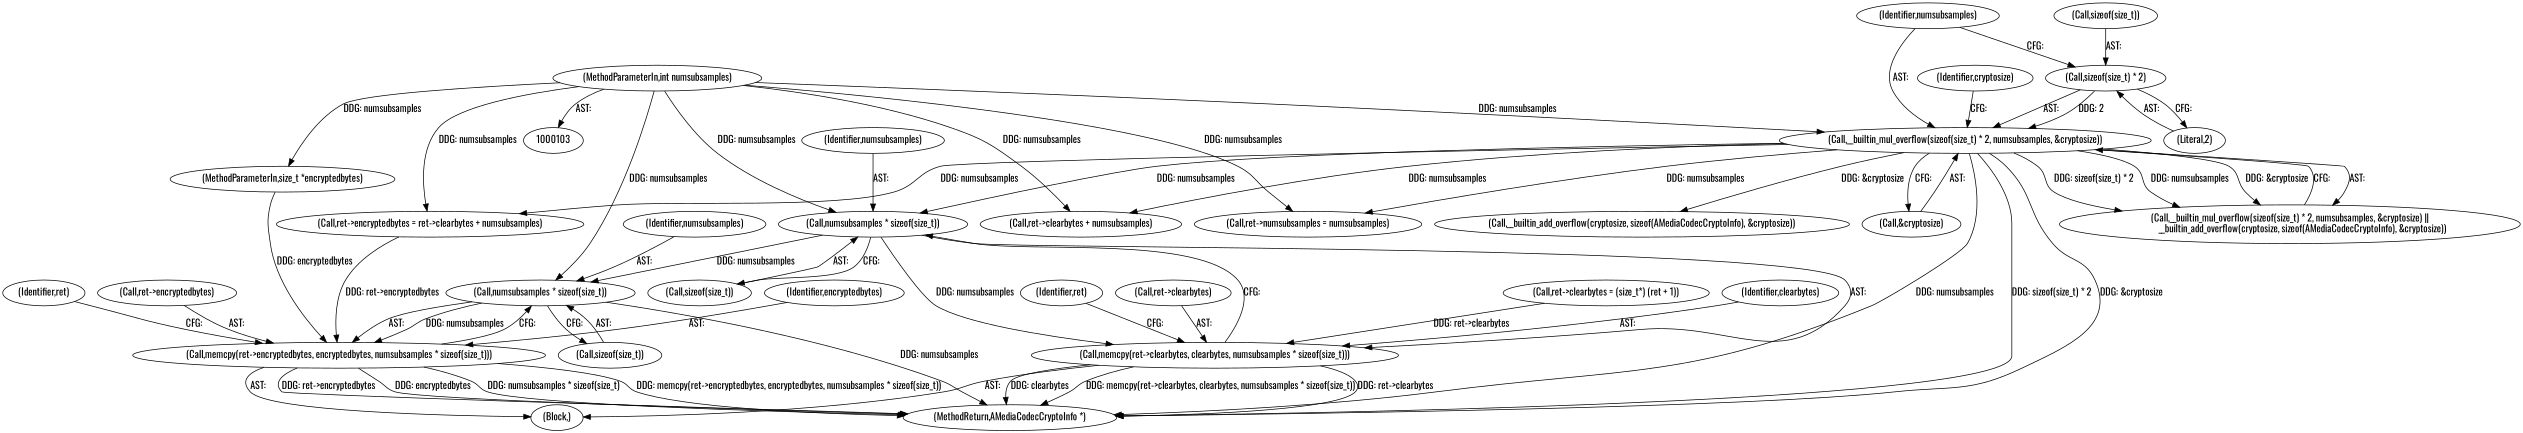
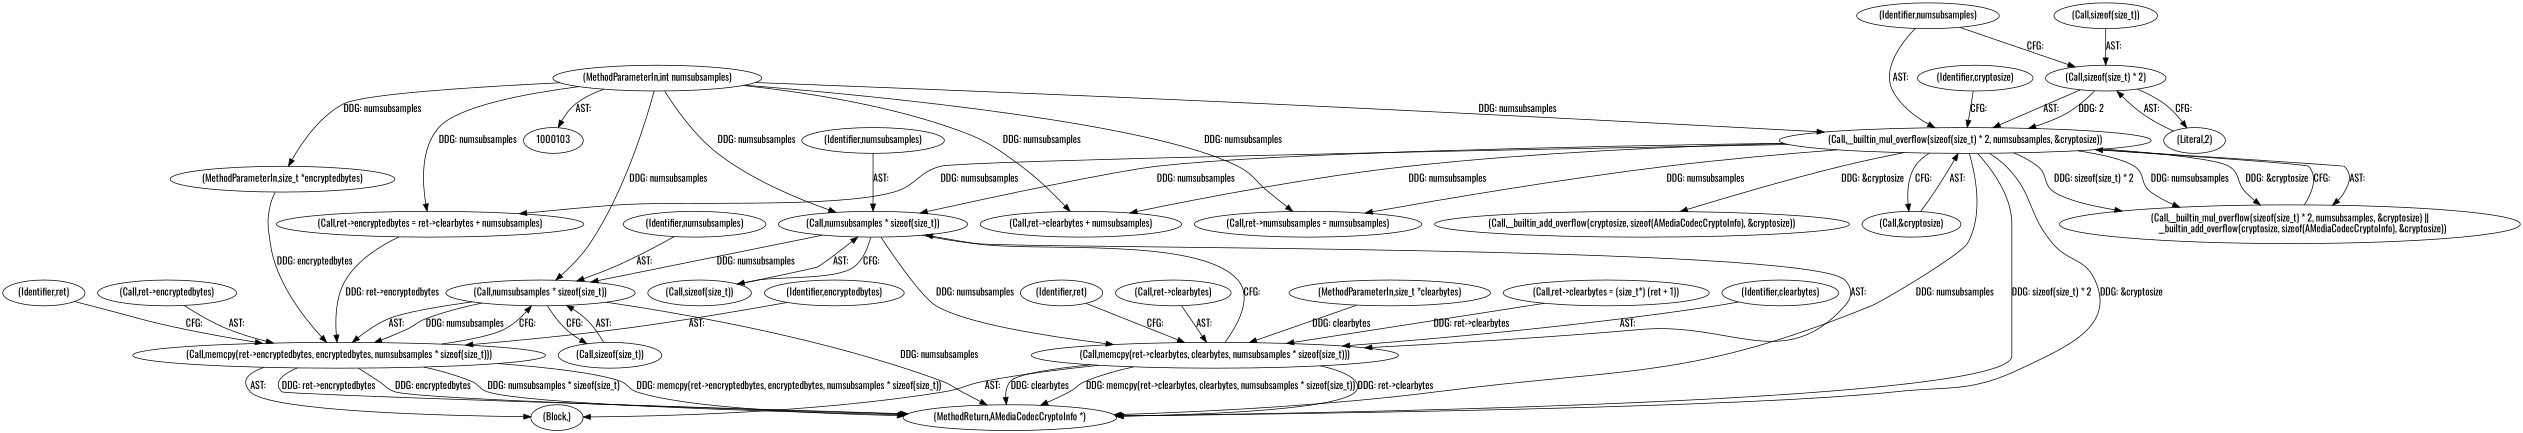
none -> (1390, 293)
